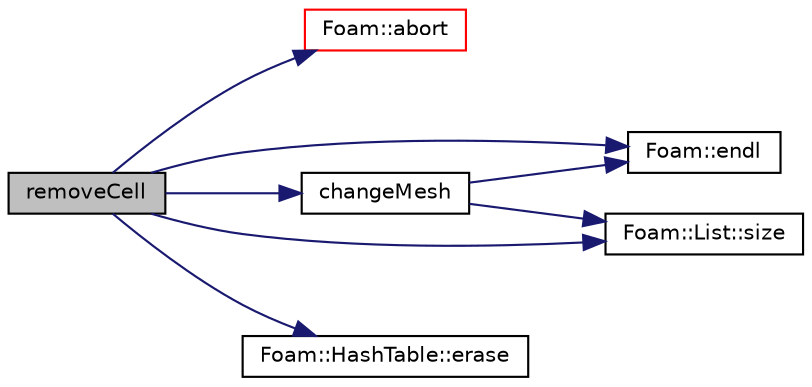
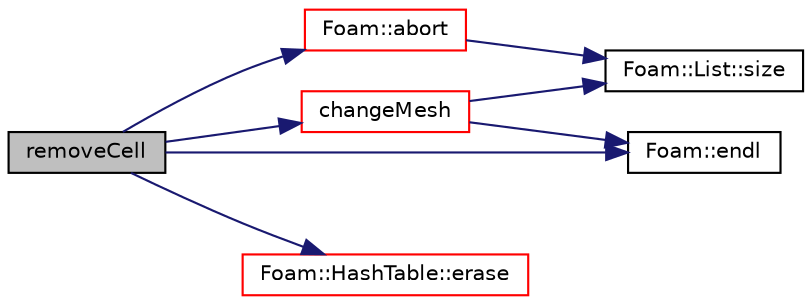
(385, 193) -> (385, 112)
(366, 244) -> (525, 48)
(385, 356) -> (385, 275)
